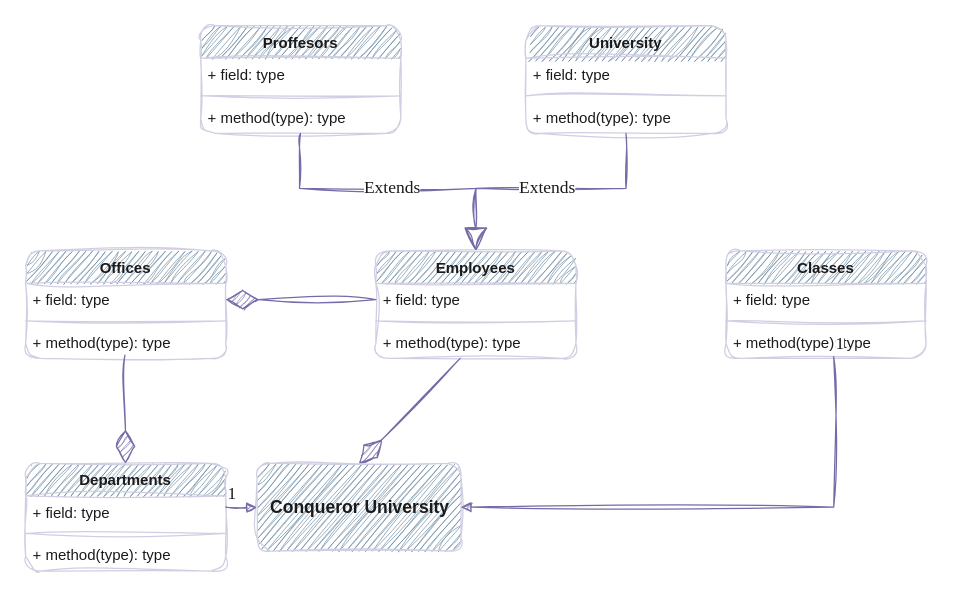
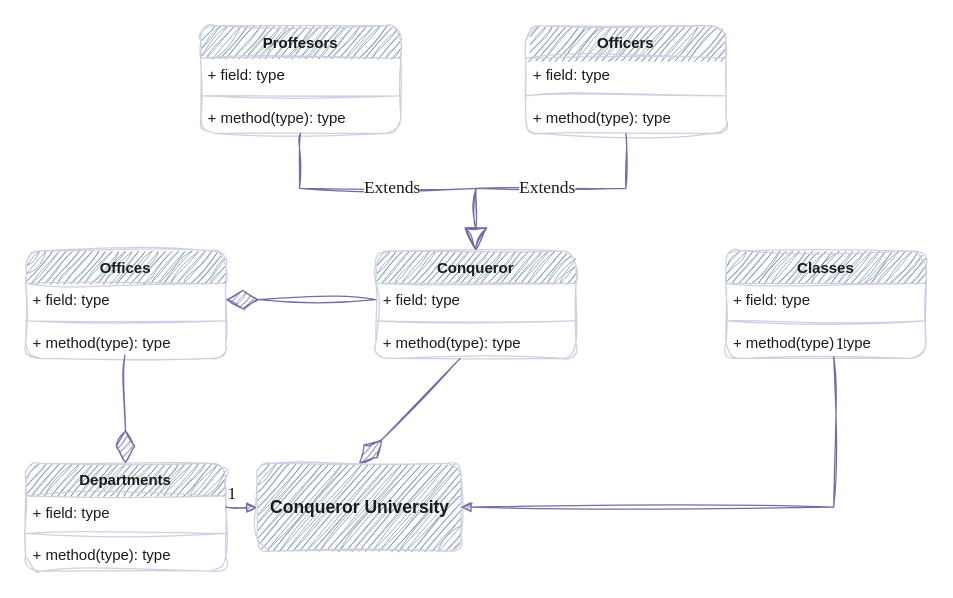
(625, 43) -> (625, 43)
(475, 268) -> (475, 268)
